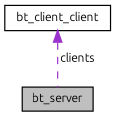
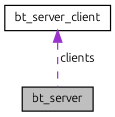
(58, 18) -> (58, 18)
